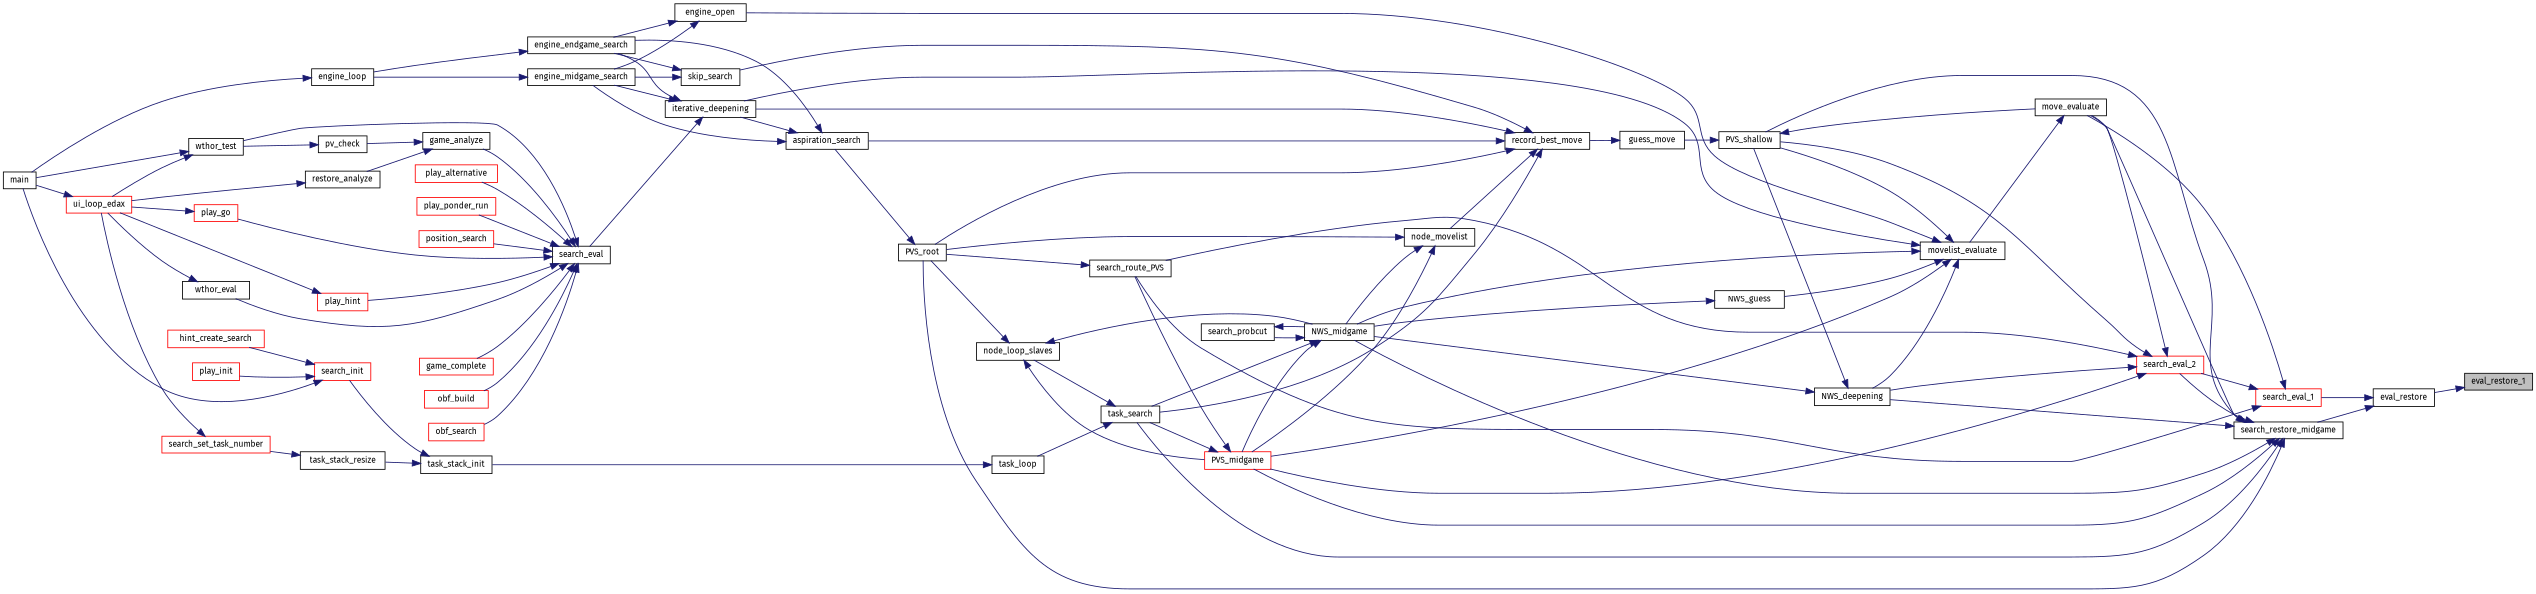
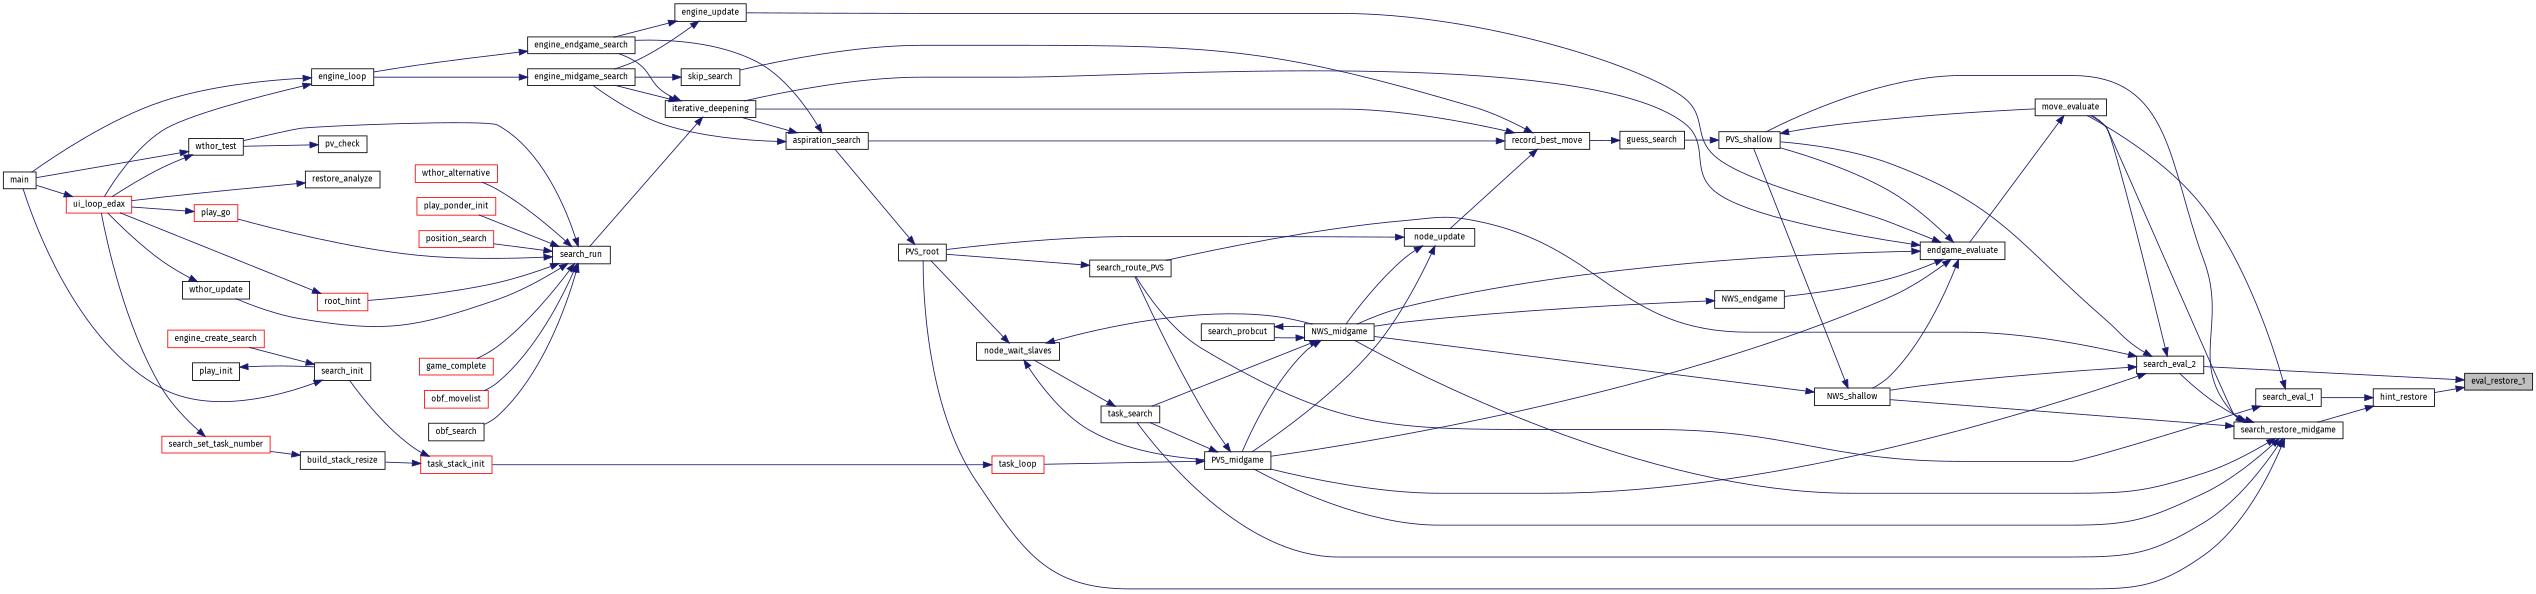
(711, 13) -> (711, 13)
(646, 61) -> none
none -> (189, 118)
(1652, 140) -> (1652, 140)
(456, 141) -> none
(1214, 173) -> none
(456, 174) -> (456, 174)
(456, 206) -> (456, 206)
(1440, 237) -> (1440, 237)
(1963, 251) -> (1963, 251)
(581, 255) -> (581, 255)
(216, 290) -> (216, 290)
(1750, 299) -> (1750, 299)
(343, 302) -> (343, 302)
(1396, 333) -> none
(216, 339) -> (216, 339)
(1018, 351) -> (1018, 351)
(2170, 365) -> (2170, 365)
(216, 372) -> (216, 372)
(343, 372) -> (343, 372)
(273, 377) -> (281, 366)
(2225, 380) -> (2330, 373)
(1852, 397) -> (1852, 397)
(2288, 398) -> (2288, 398)
(2404, 398) -> (2404, 398)
(456, 399) -> (456, 399)
(456, 432) -> (456, 432)
(1071, 441) -> (1120, 463)
(343, 461) -> (343, 461)
(1238, 461) -> (1238, 461)
(456, 465) -> (456, 465)
(1018, 465) -> (1018, 465)
